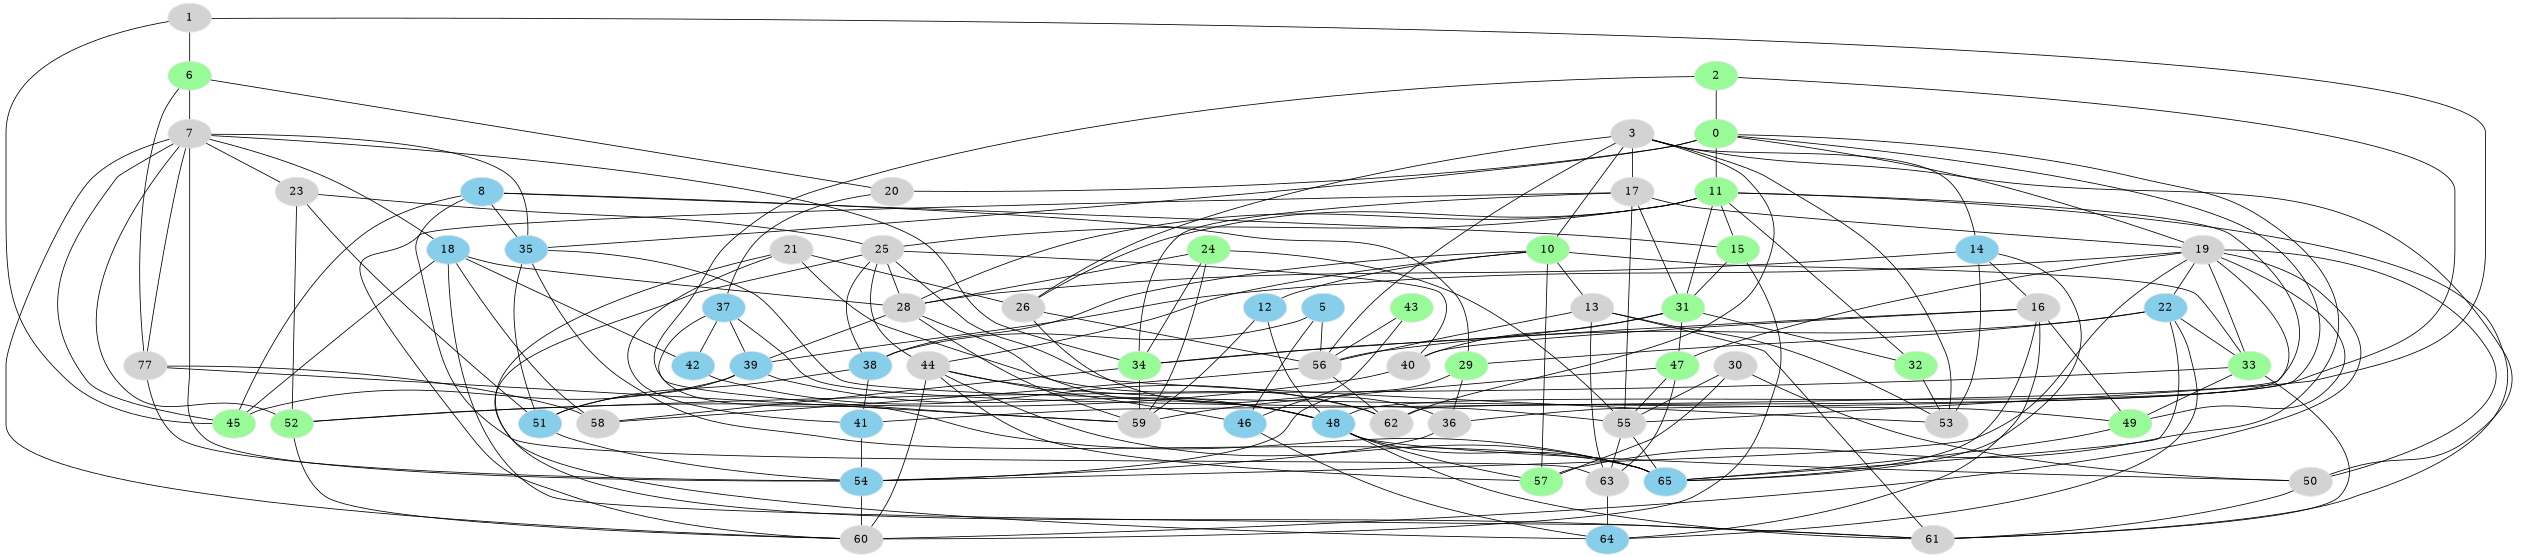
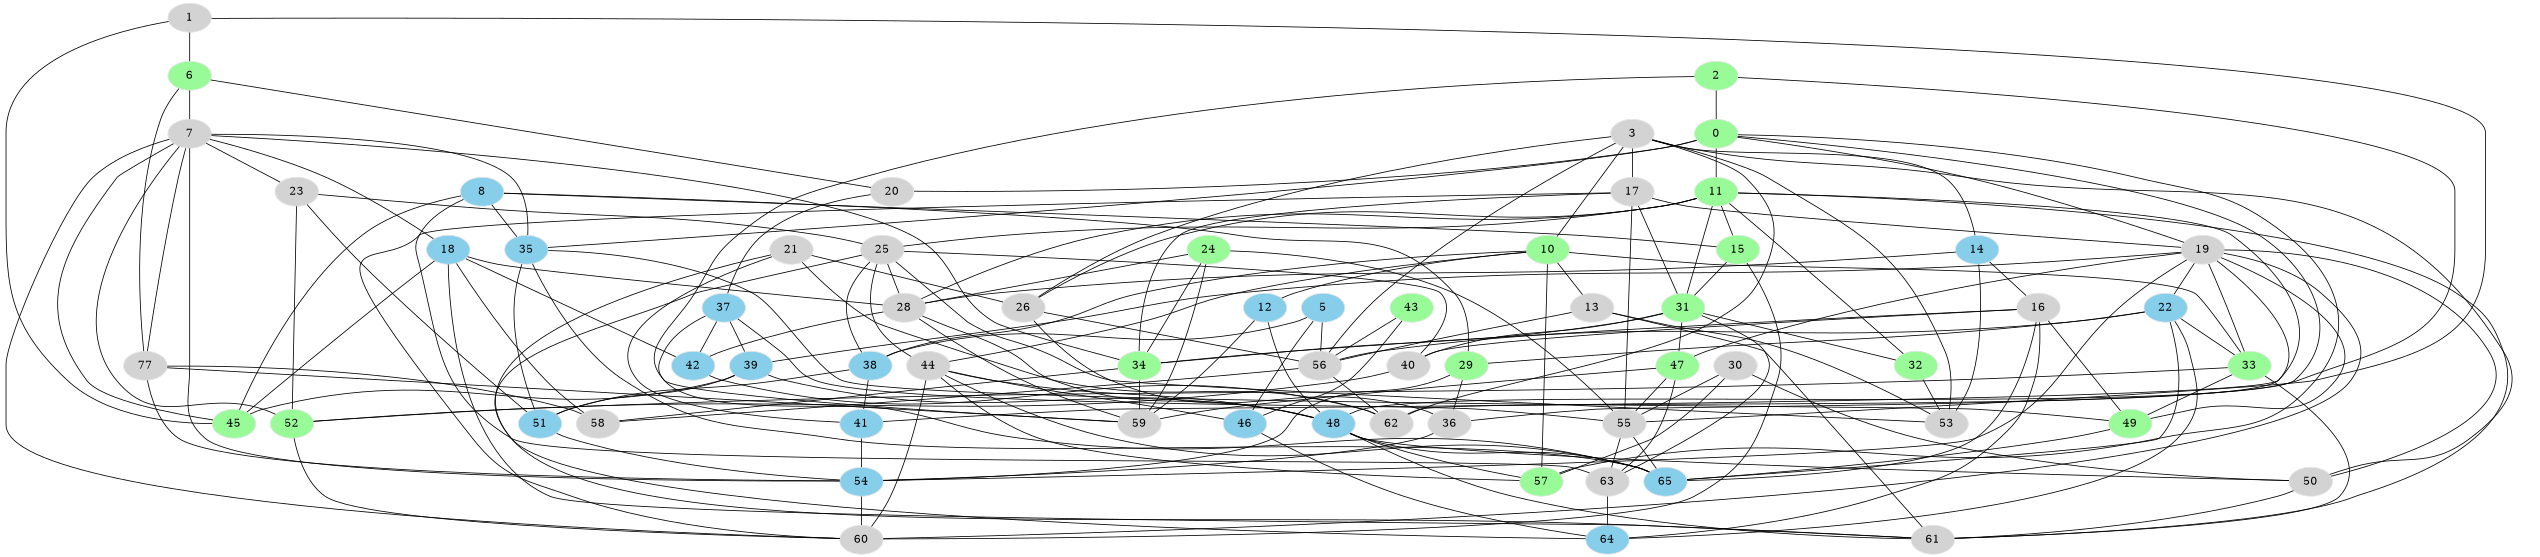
(828, 337) -> (800, 329)
(1591, 381) -> (1768, 373)
(2025, 420) -> none
